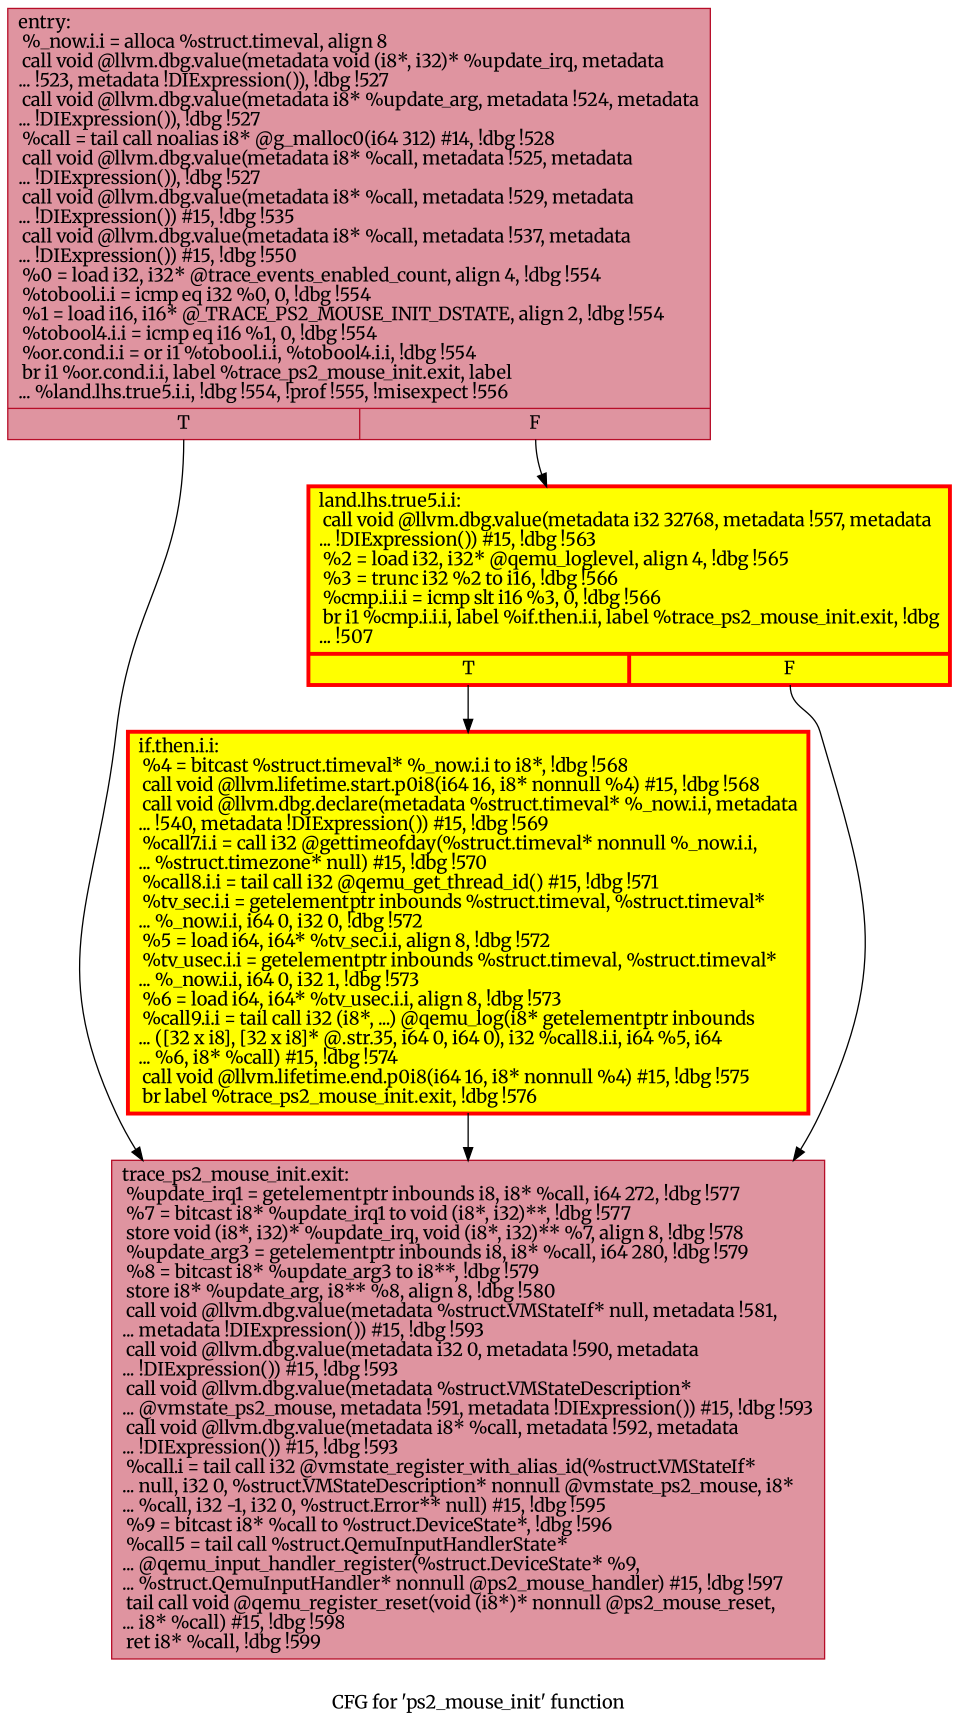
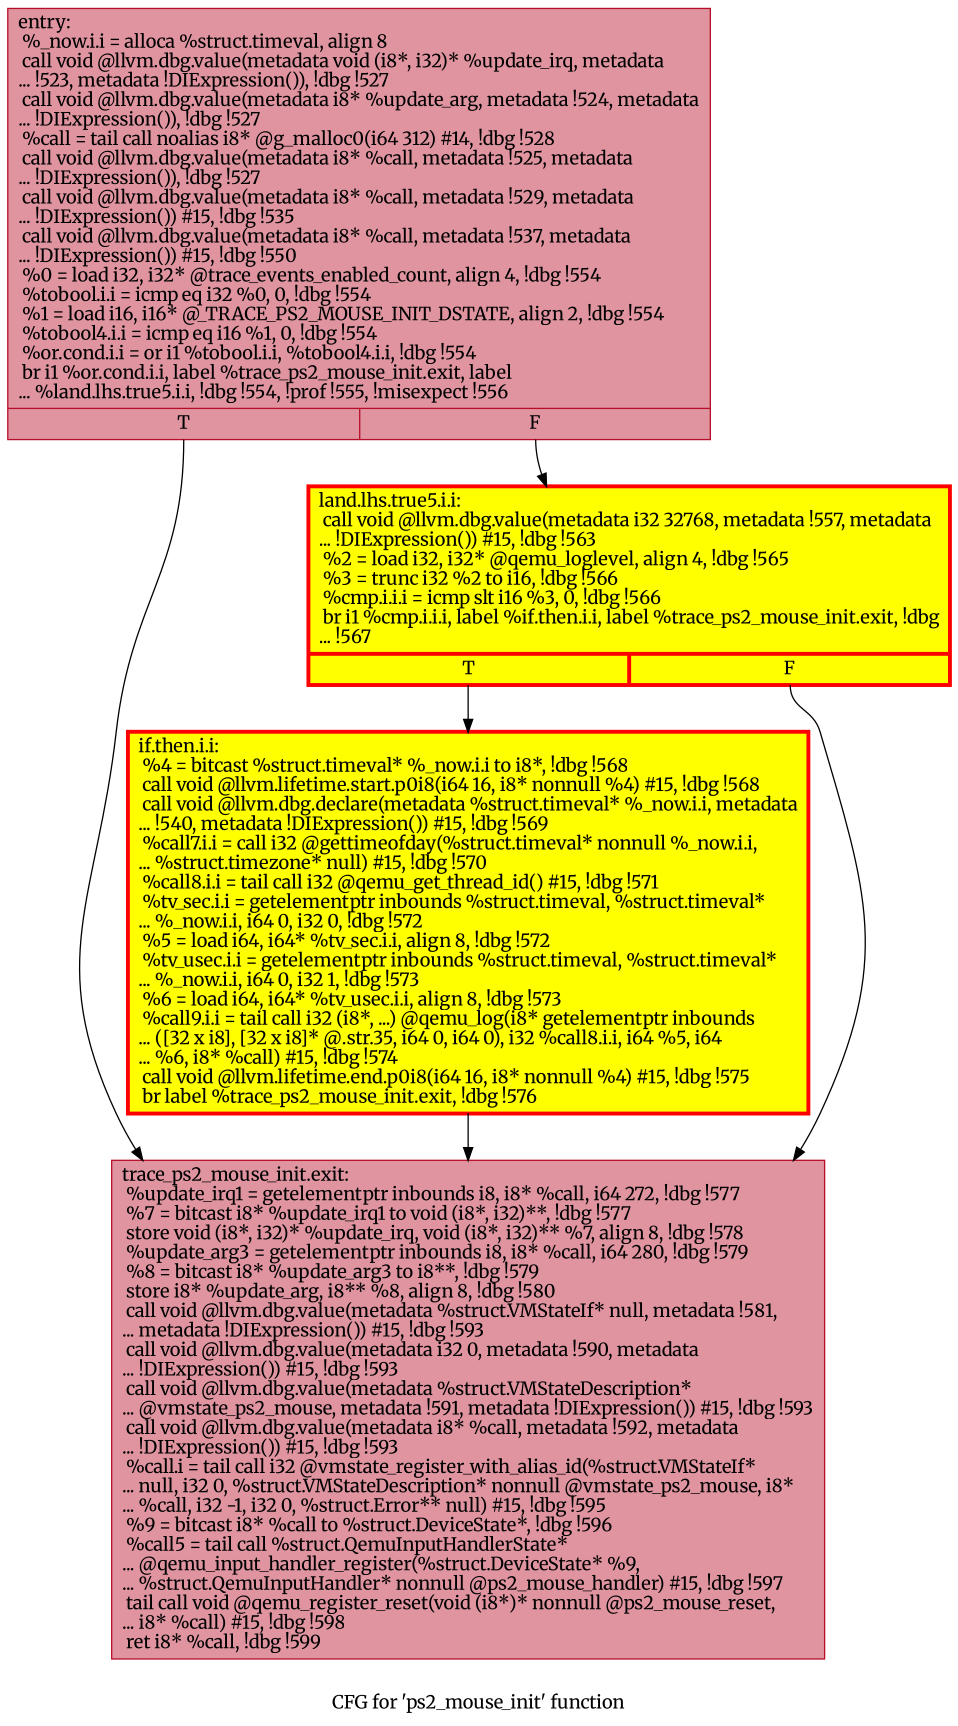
(347, 638) -> (345, 638)
